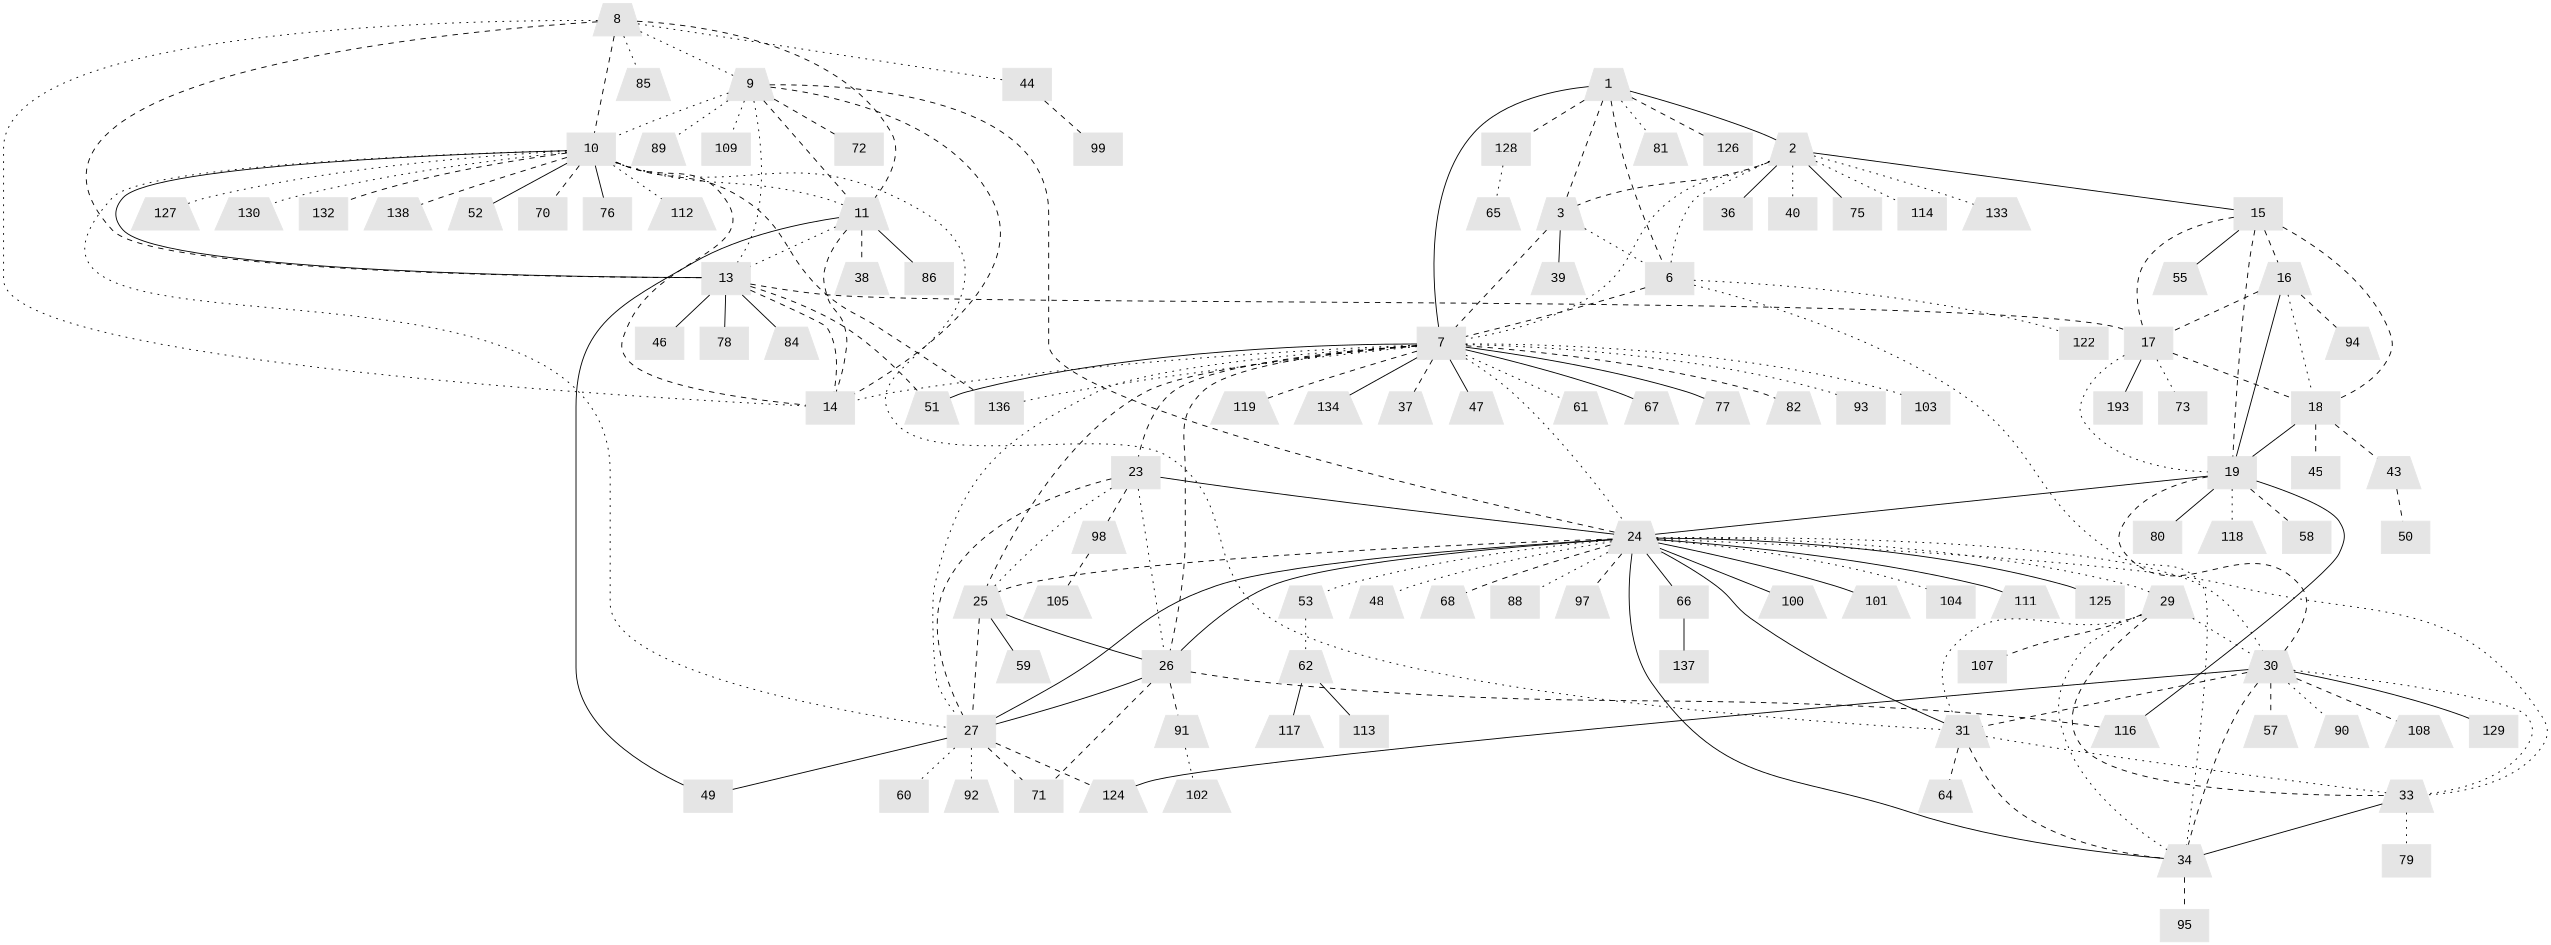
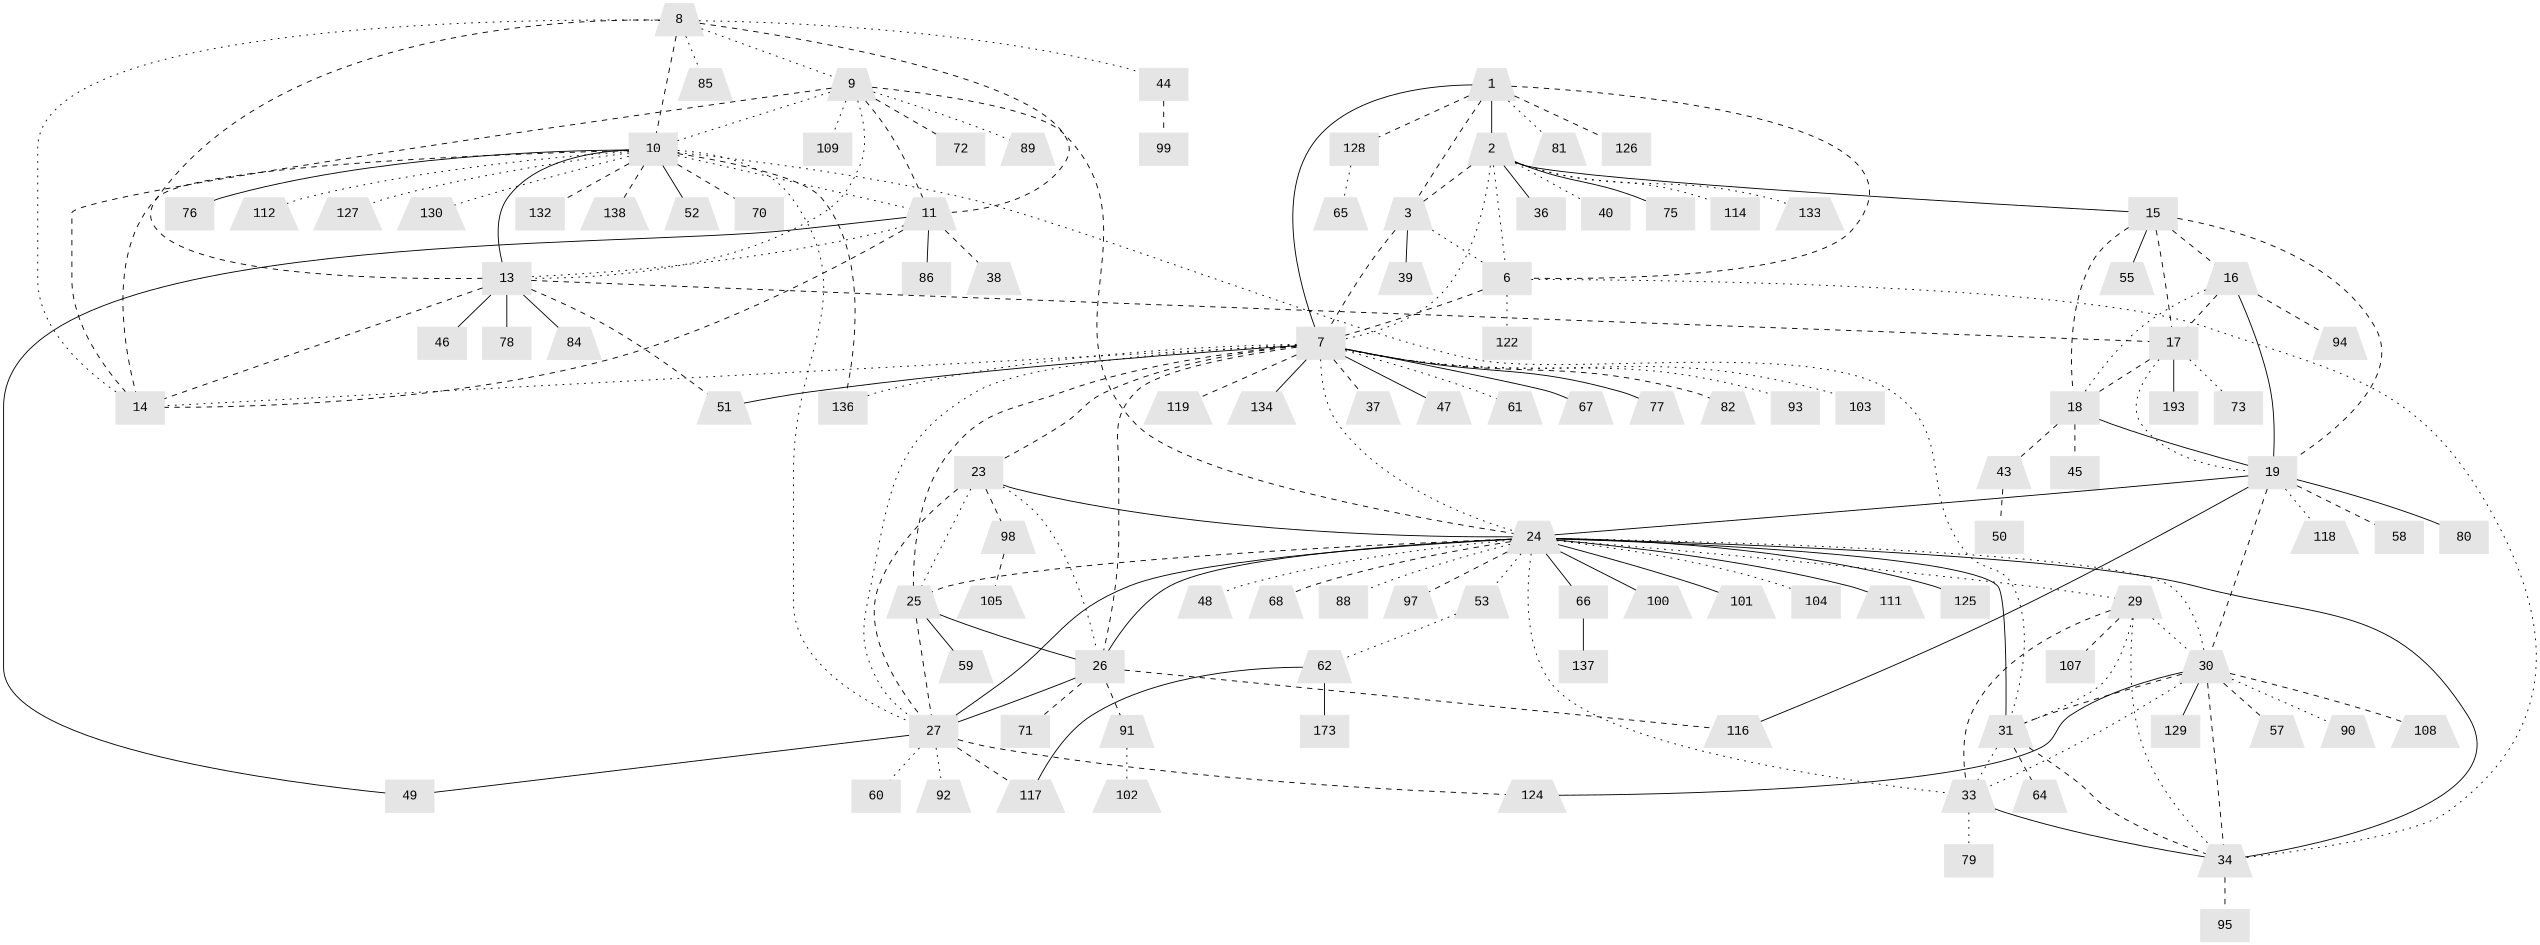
(1364, 731) -> (1325, 731)
(1005, 764) -> (984, 765)
